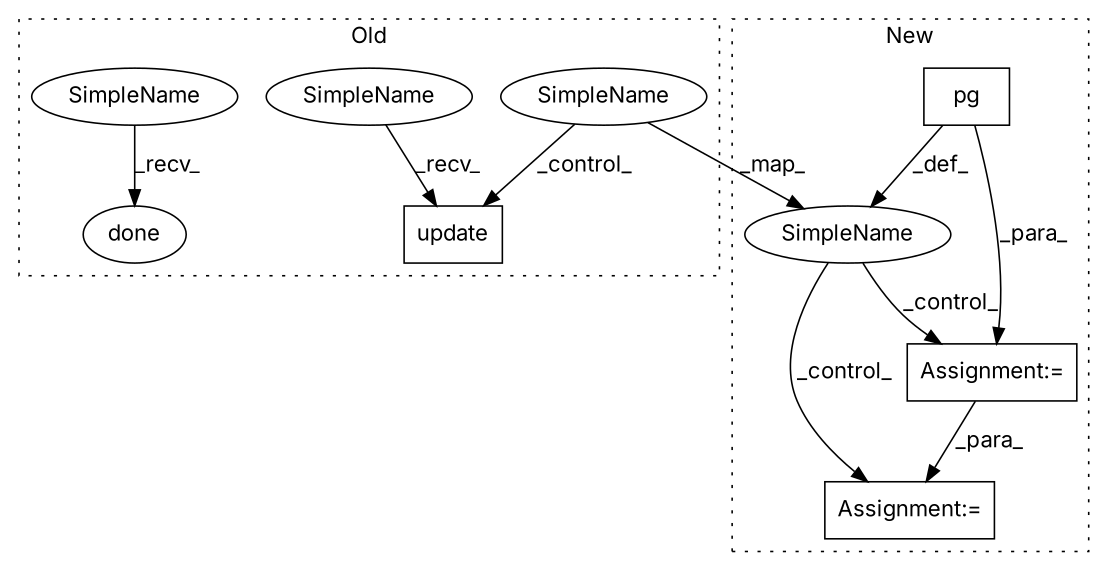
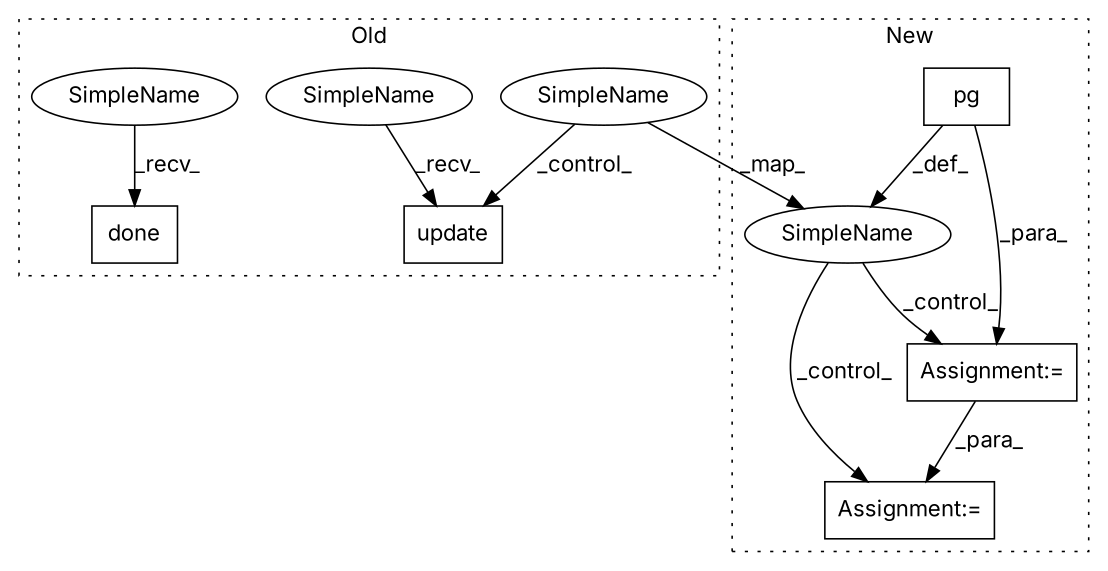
(135, 235) -> (135, 235)
